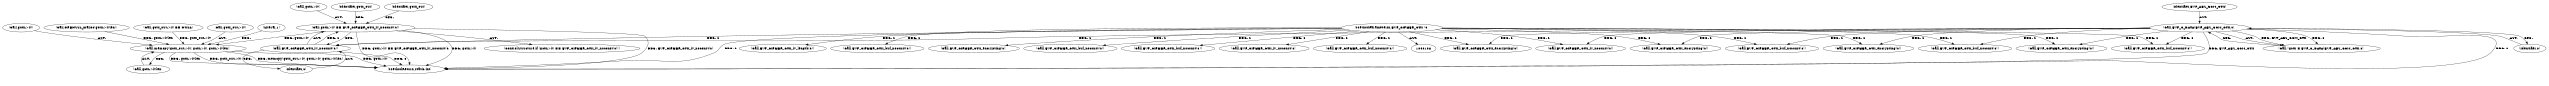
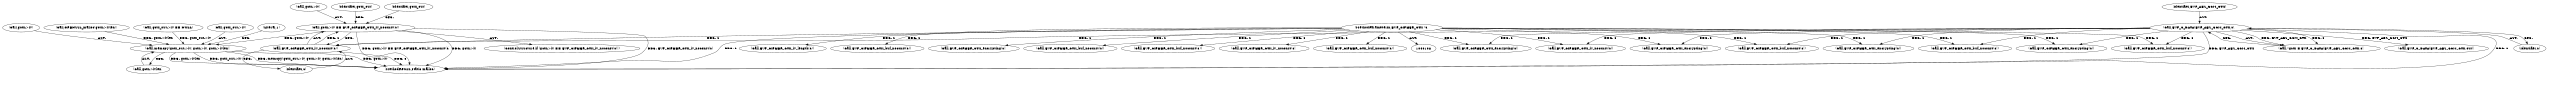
(247, 38) -> (247, 38)
none -> (2436, 48)
(410, 69) -> (410, 69)
